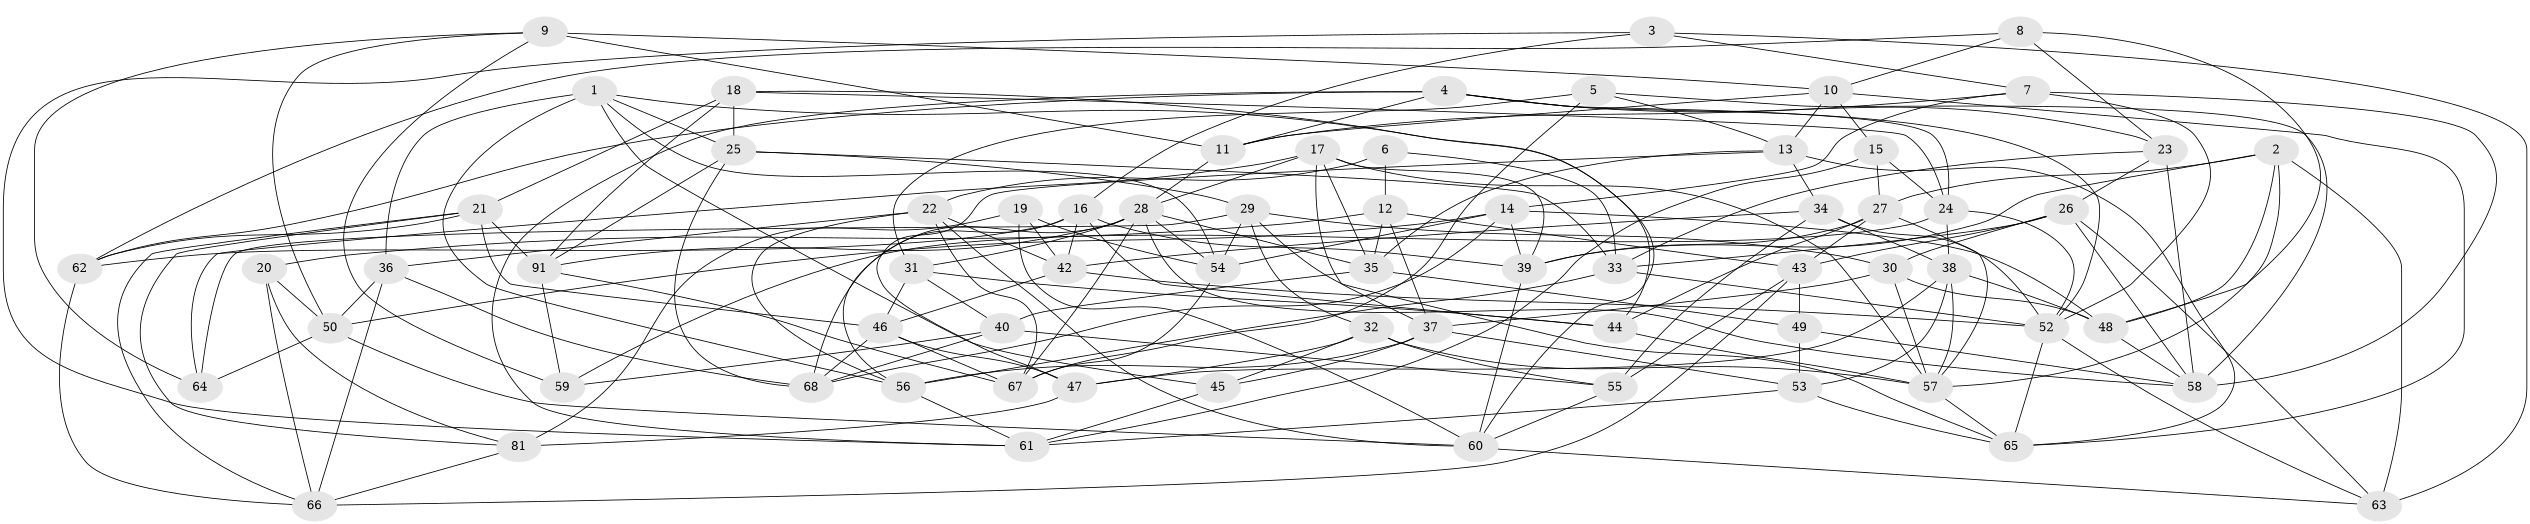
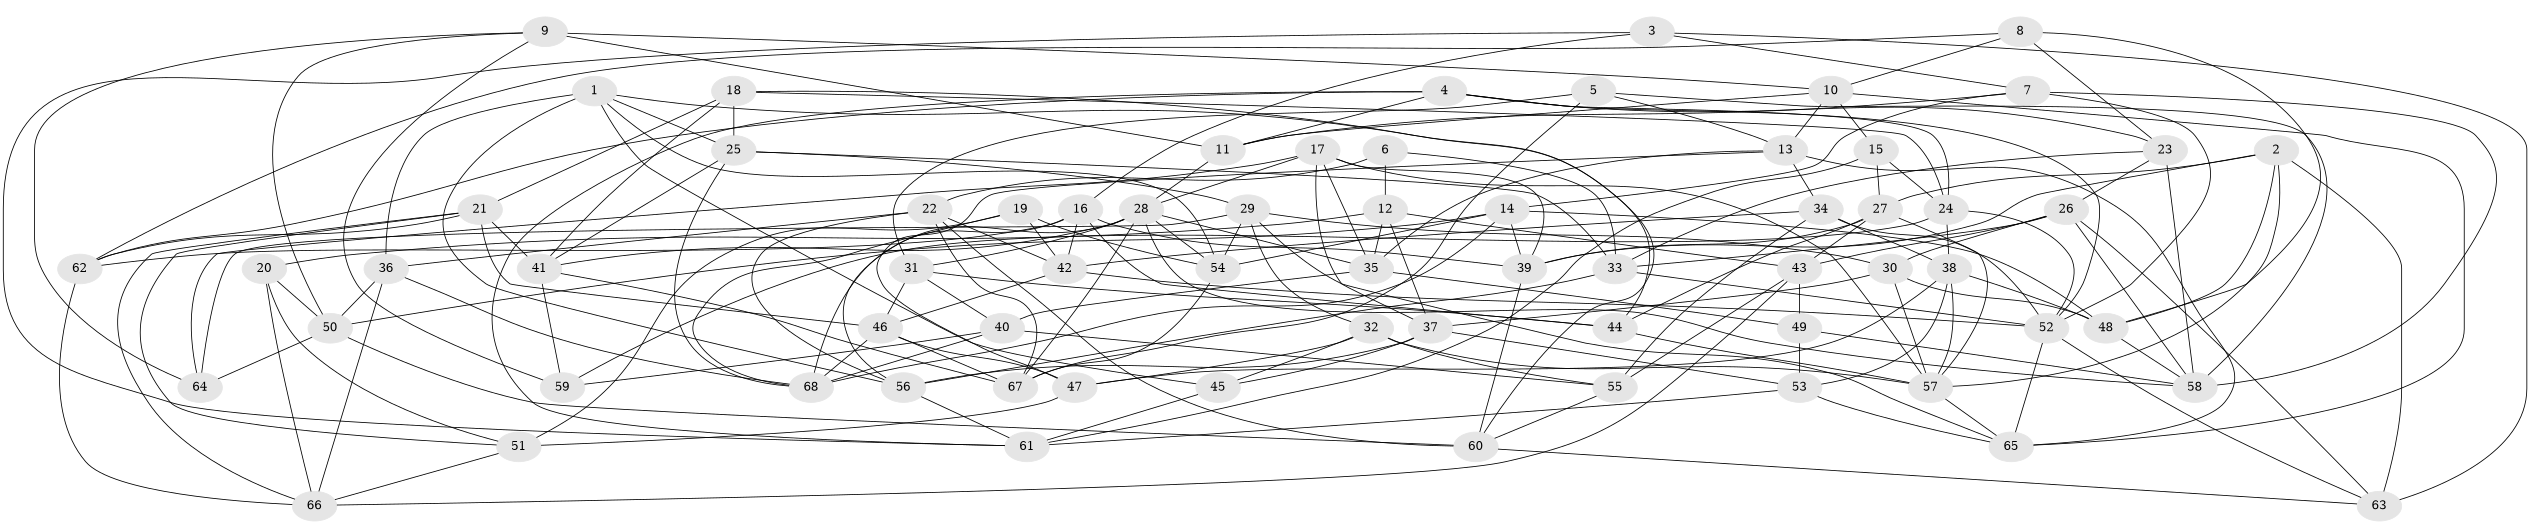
(539, 269) -> (539, 269)
(1223, 327) -> (777, 268)
(519, 447) -> (519, 447)
